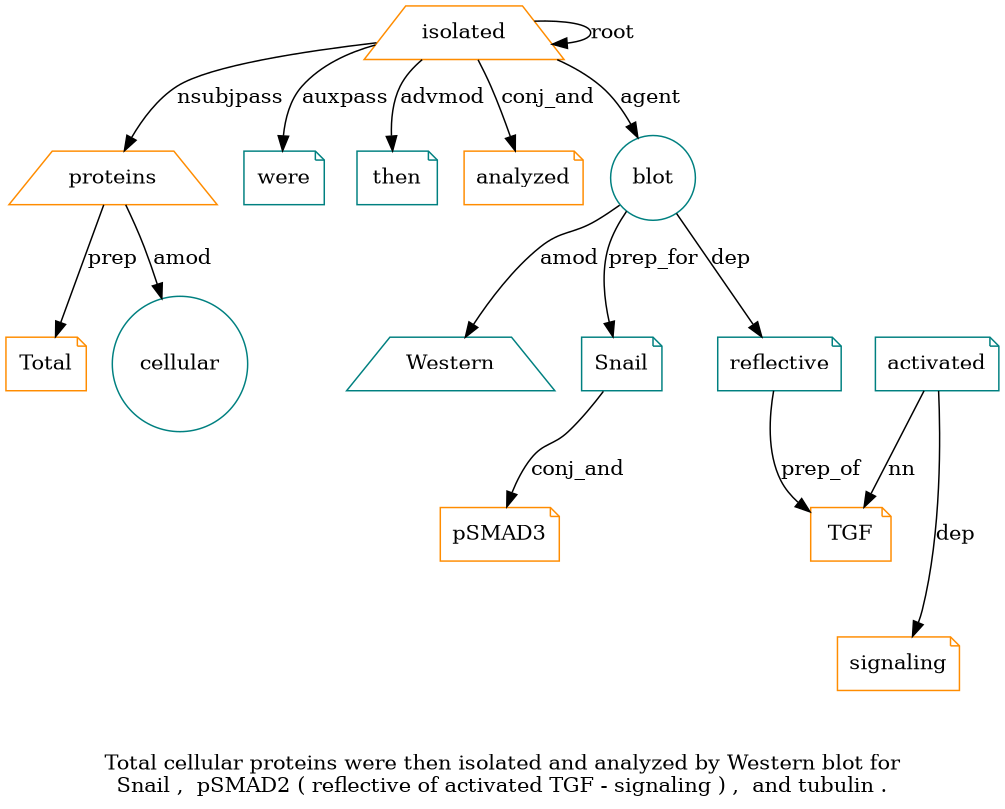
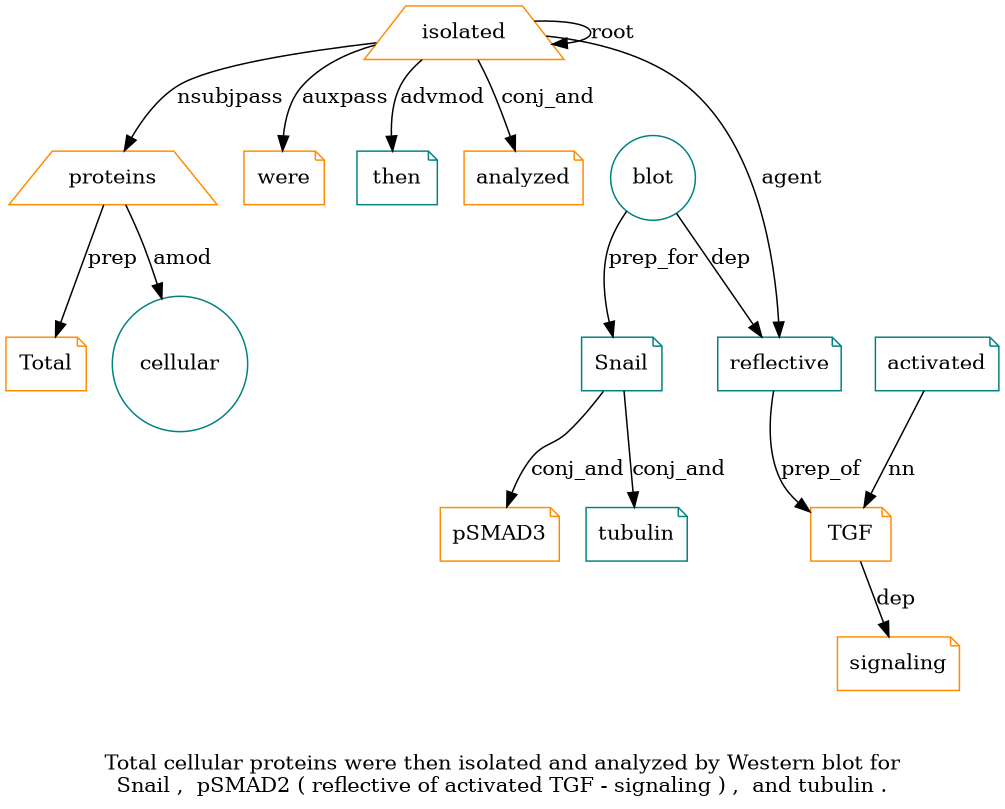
(600, 85) -> (723, 127)
(284, 178) -> (284, 178)
(451, 364) -> none
(937, 507) -> (872, 592)
none -> (637, 534)
